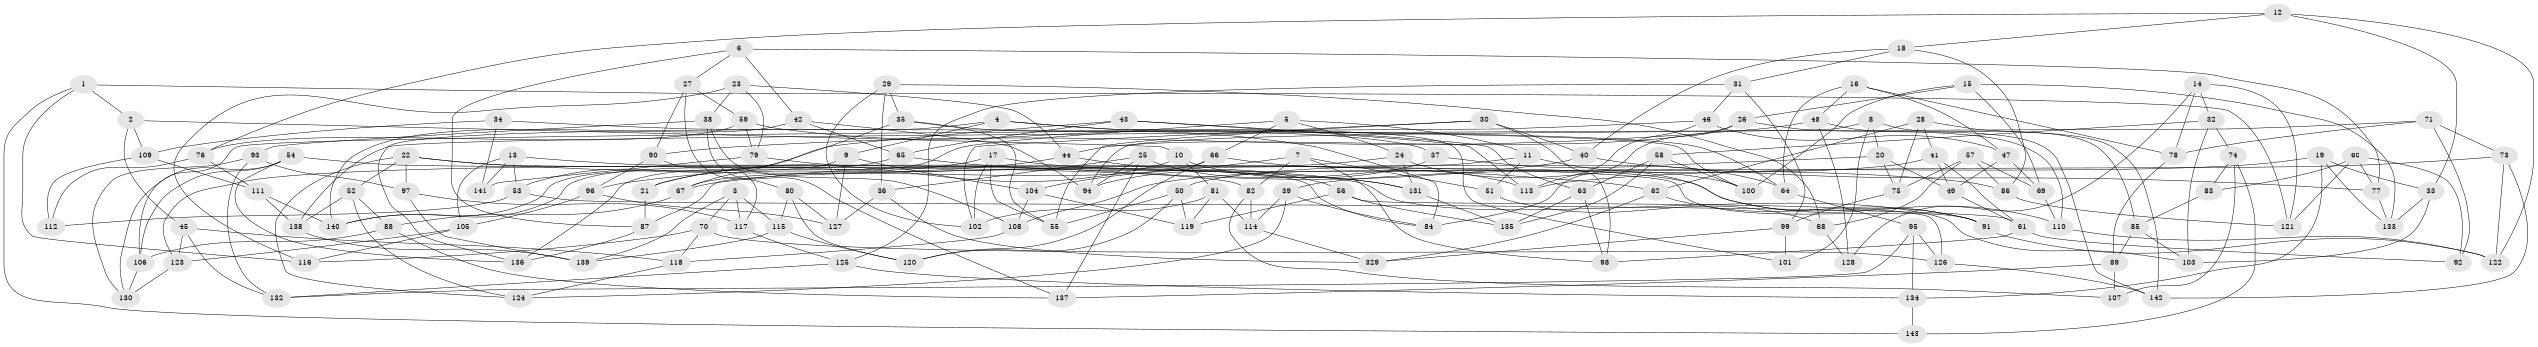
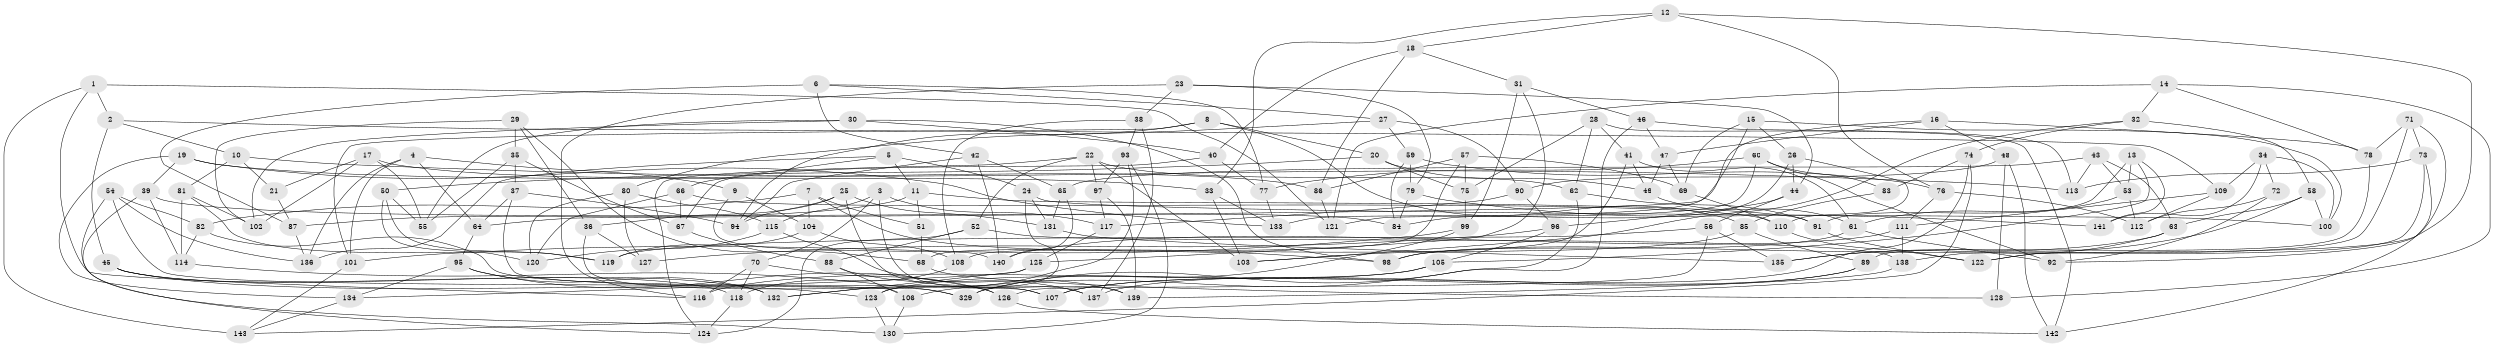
(841, 191) -> none
none -> (2276, 191)
none -> (739, 286)
none -> (294, 300)
